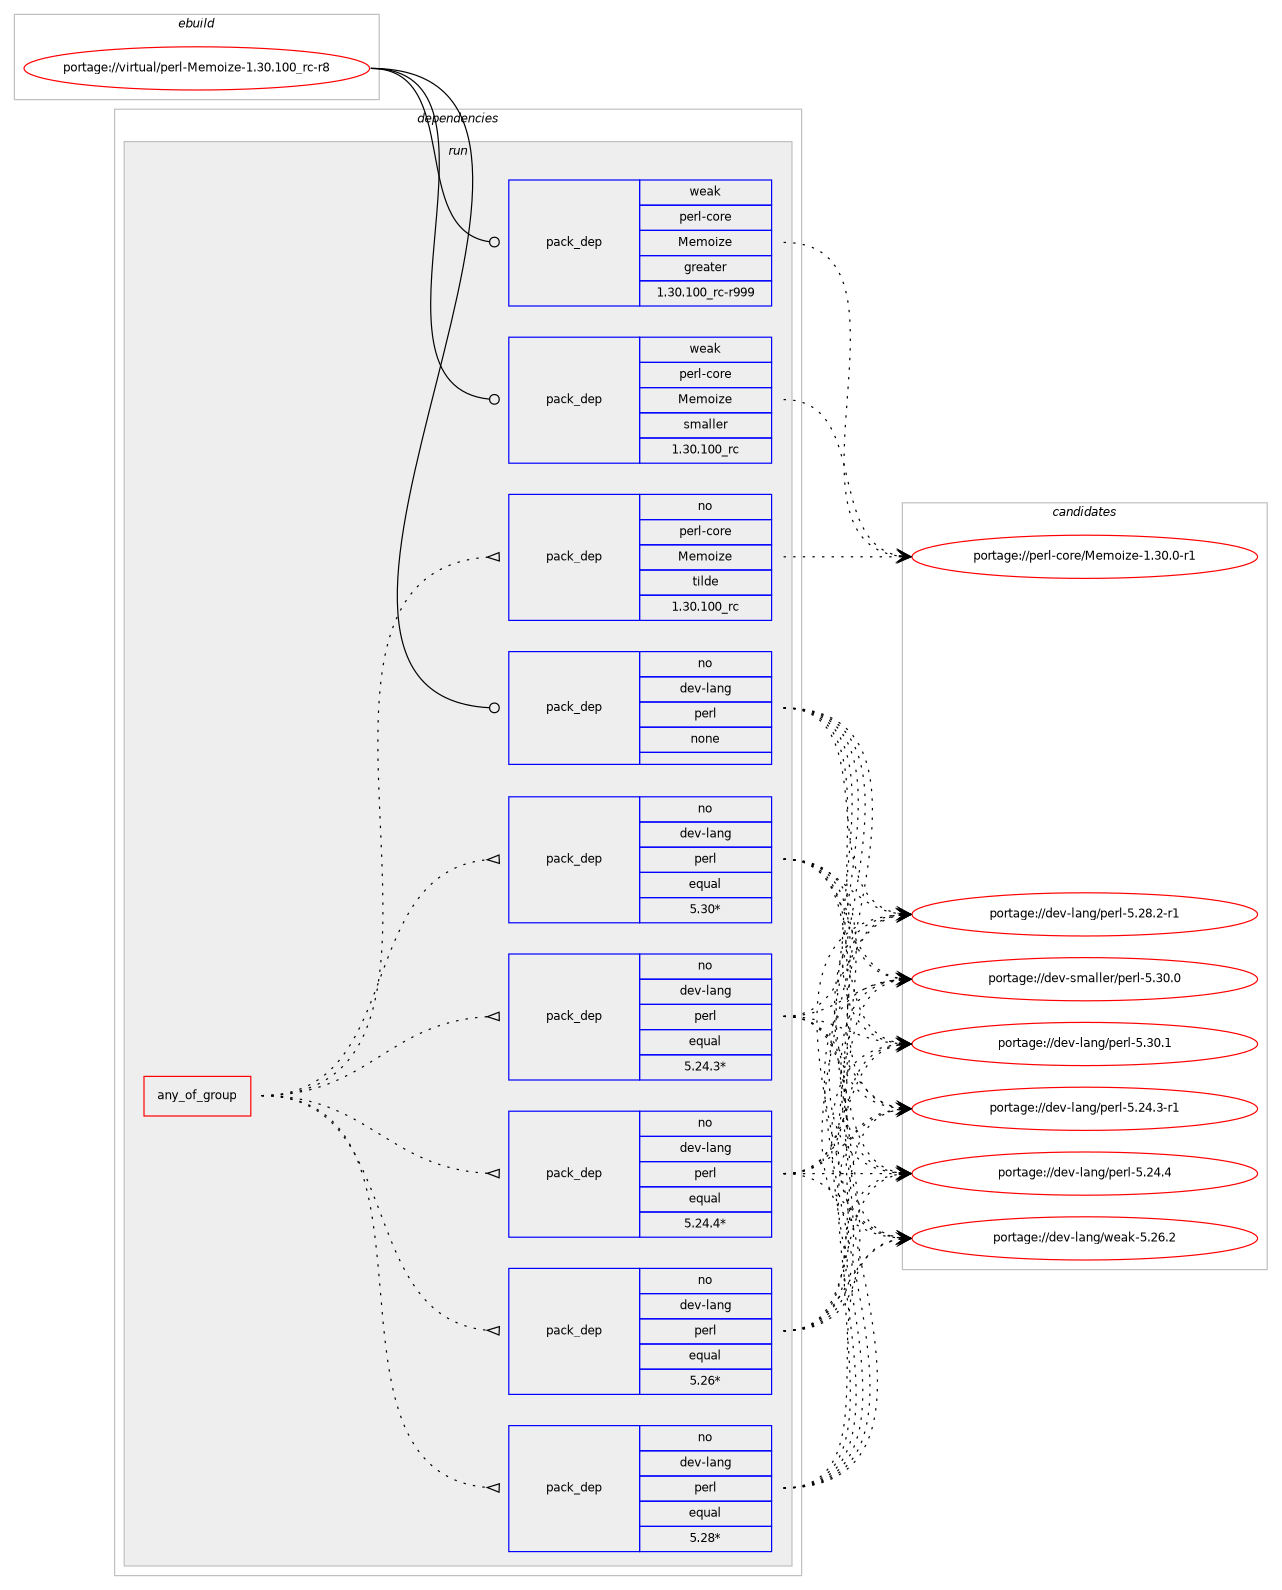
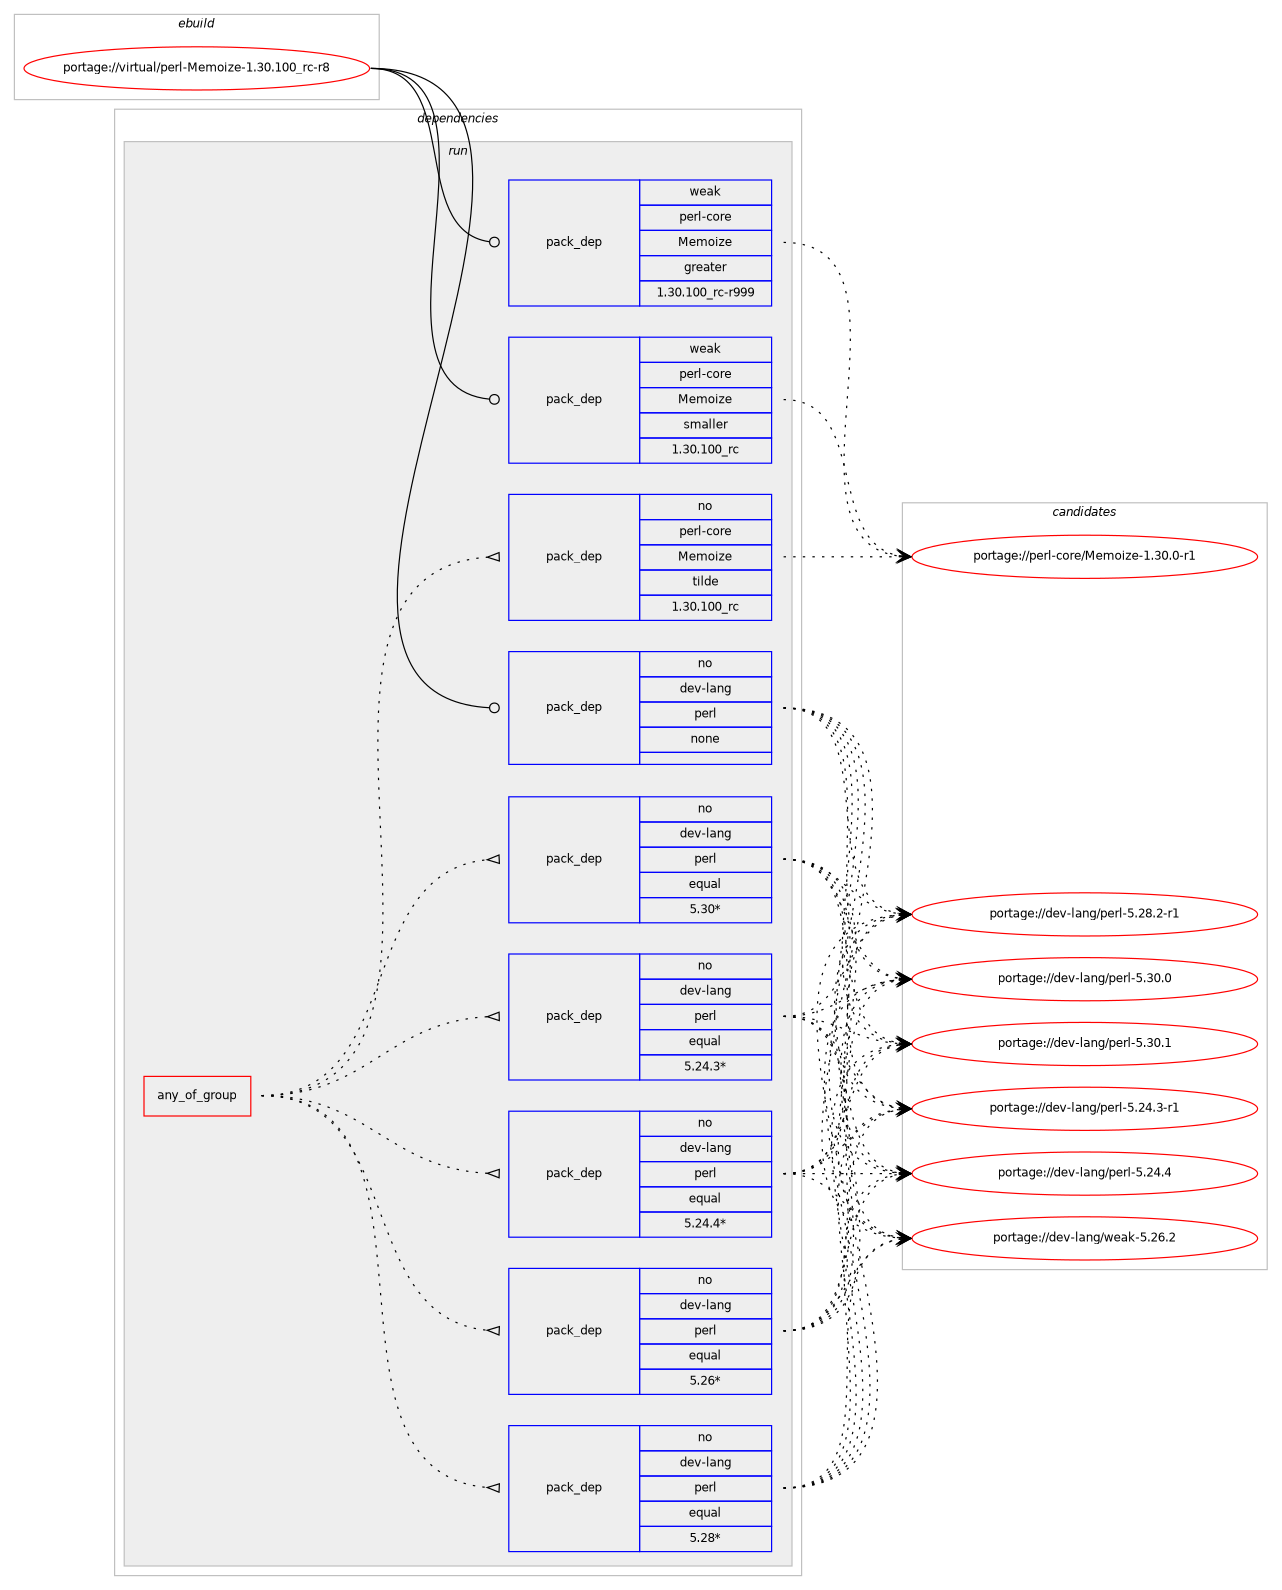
(1085, 979) -> (1085, 979)
